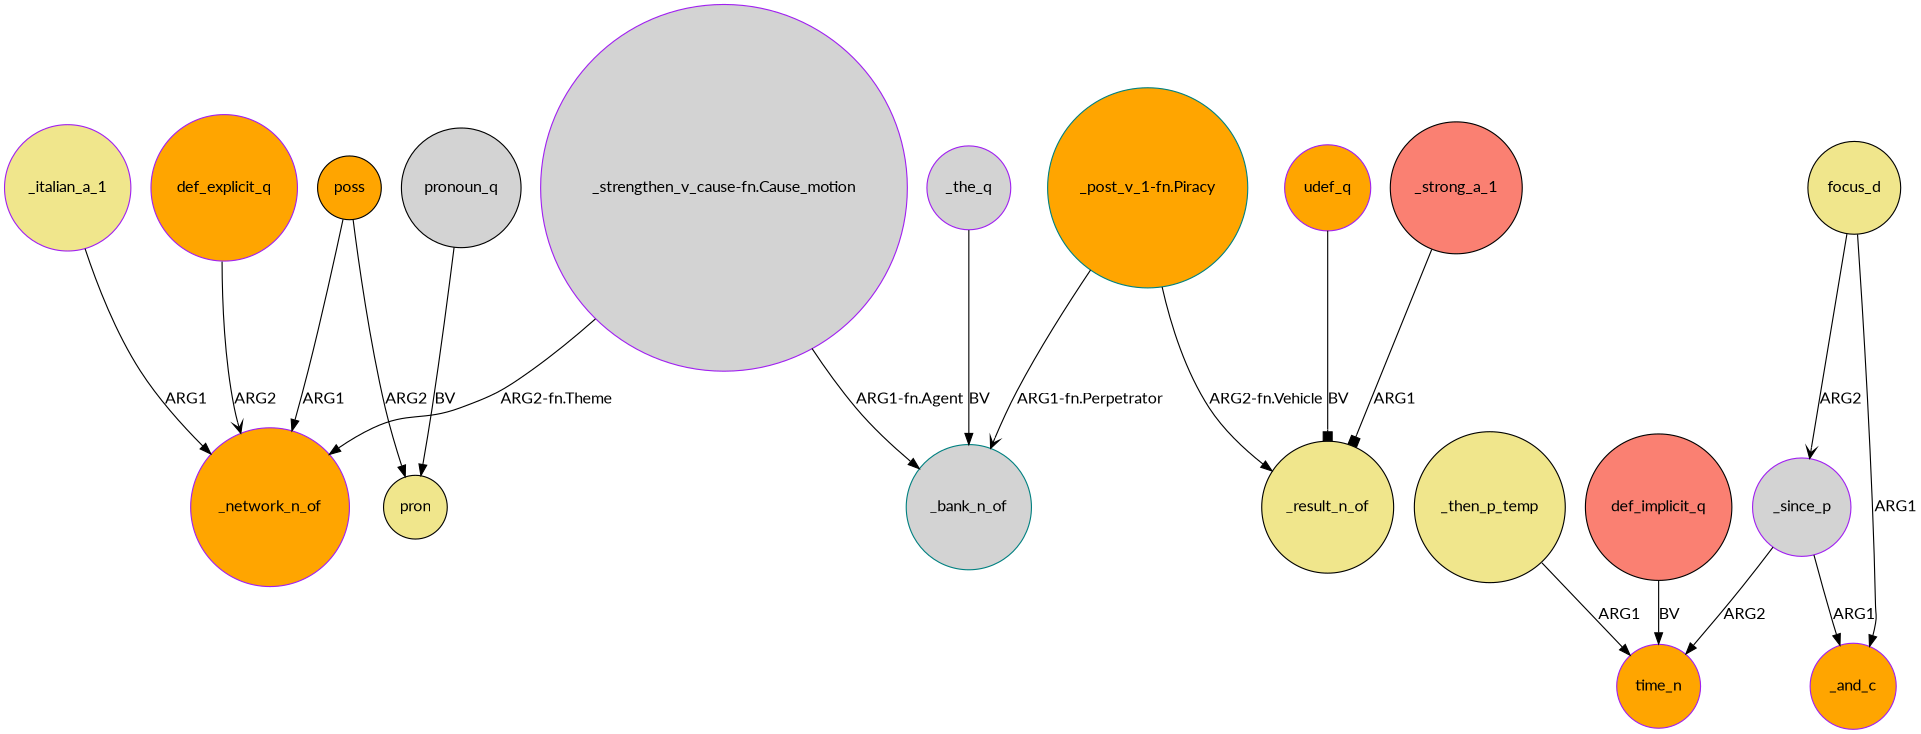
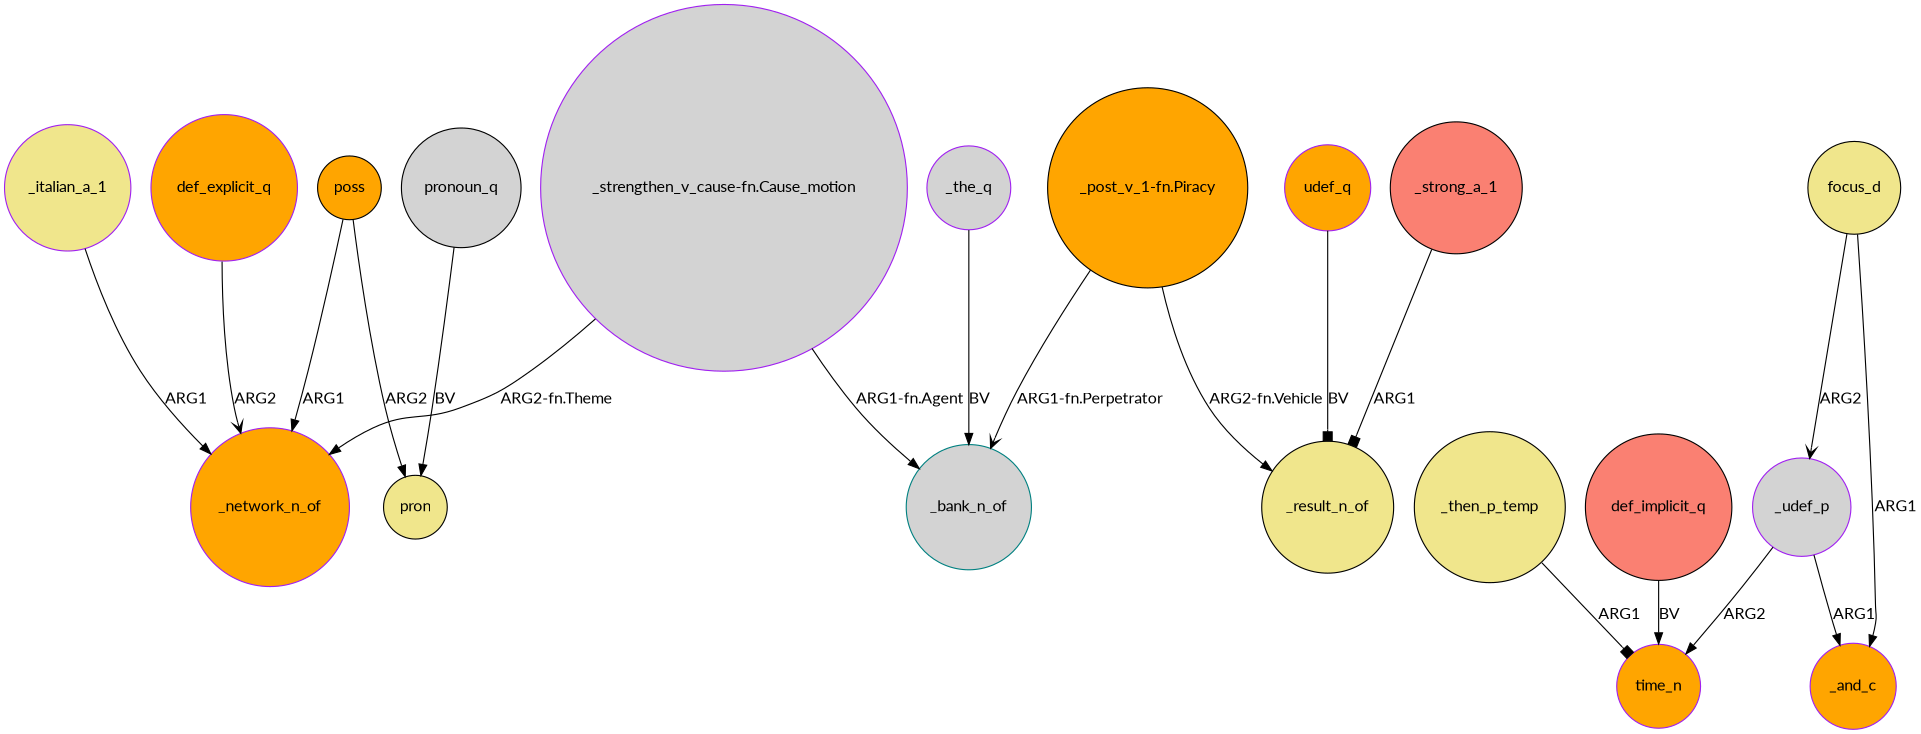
(1148, 188) -> (1148, 188)
(1802, 507) -> (1802, 507)
(1582, 605) -> (1582, 605)
